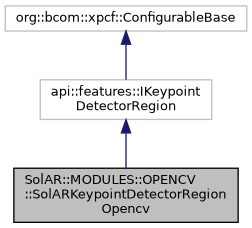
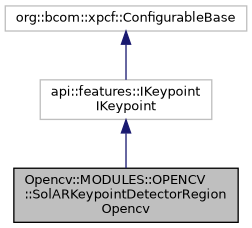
(126, 100) -> (126, 100)
(126, 195) -> (126, 195)
